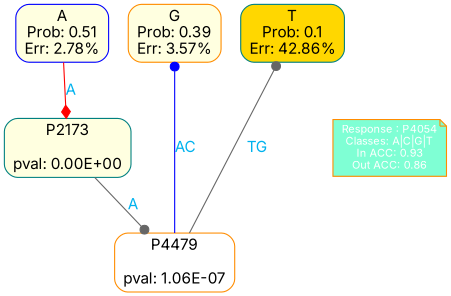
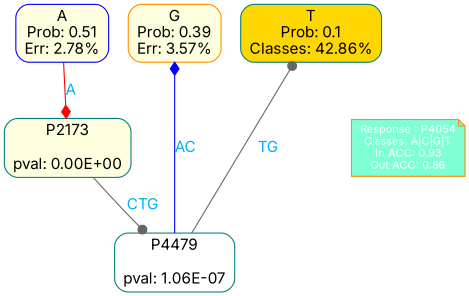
(293, 33) -> (311, 33)
(175, 152) -> (175, 154)
(133, 205) -> (143, 205)
(175, 263) -> (175, 263)
